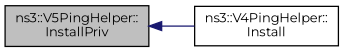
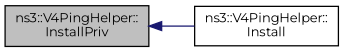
(77, 26) -> (77, 26)
